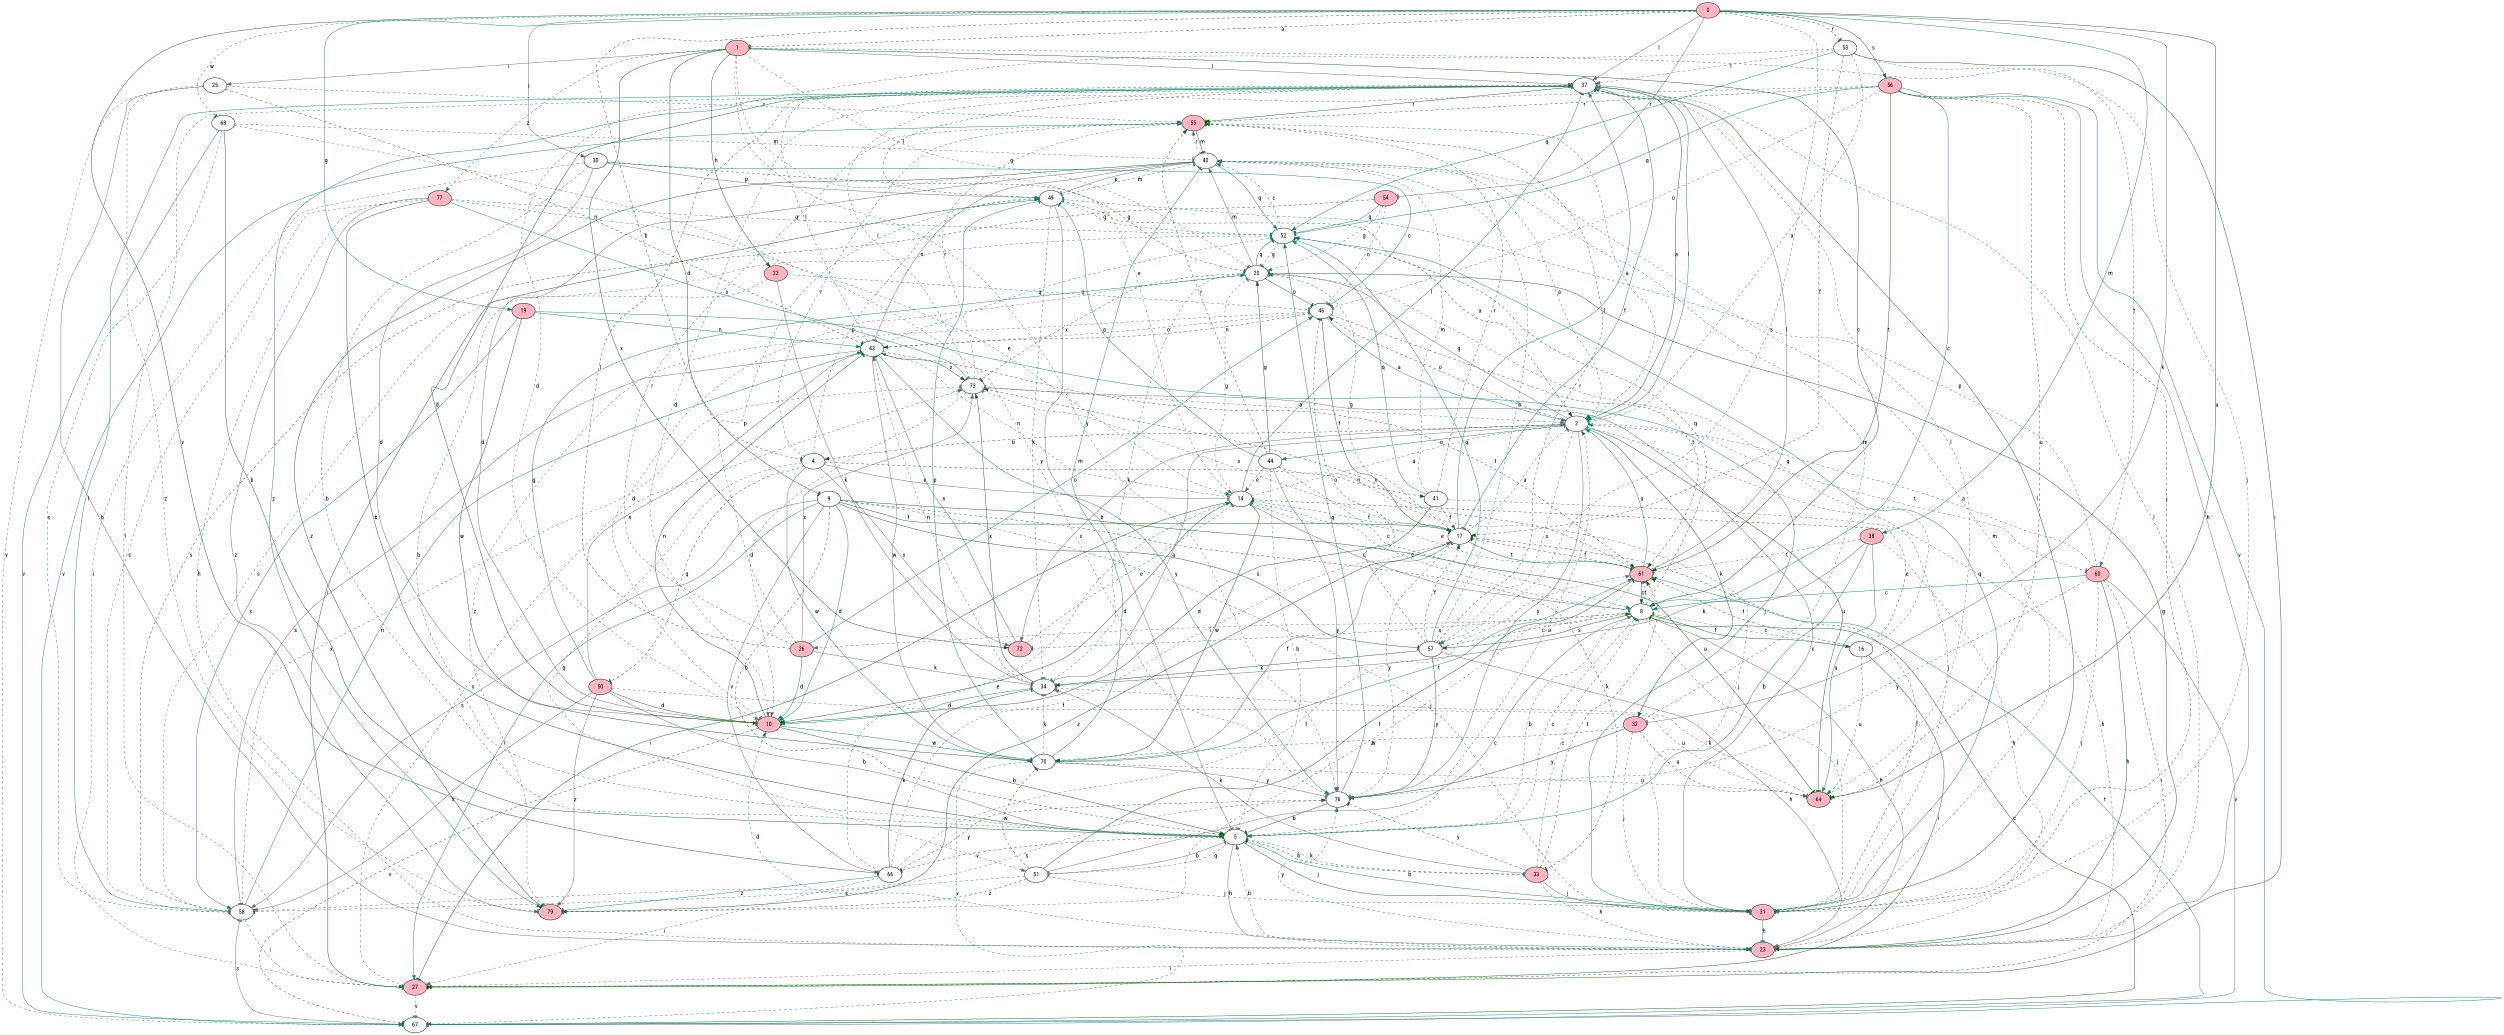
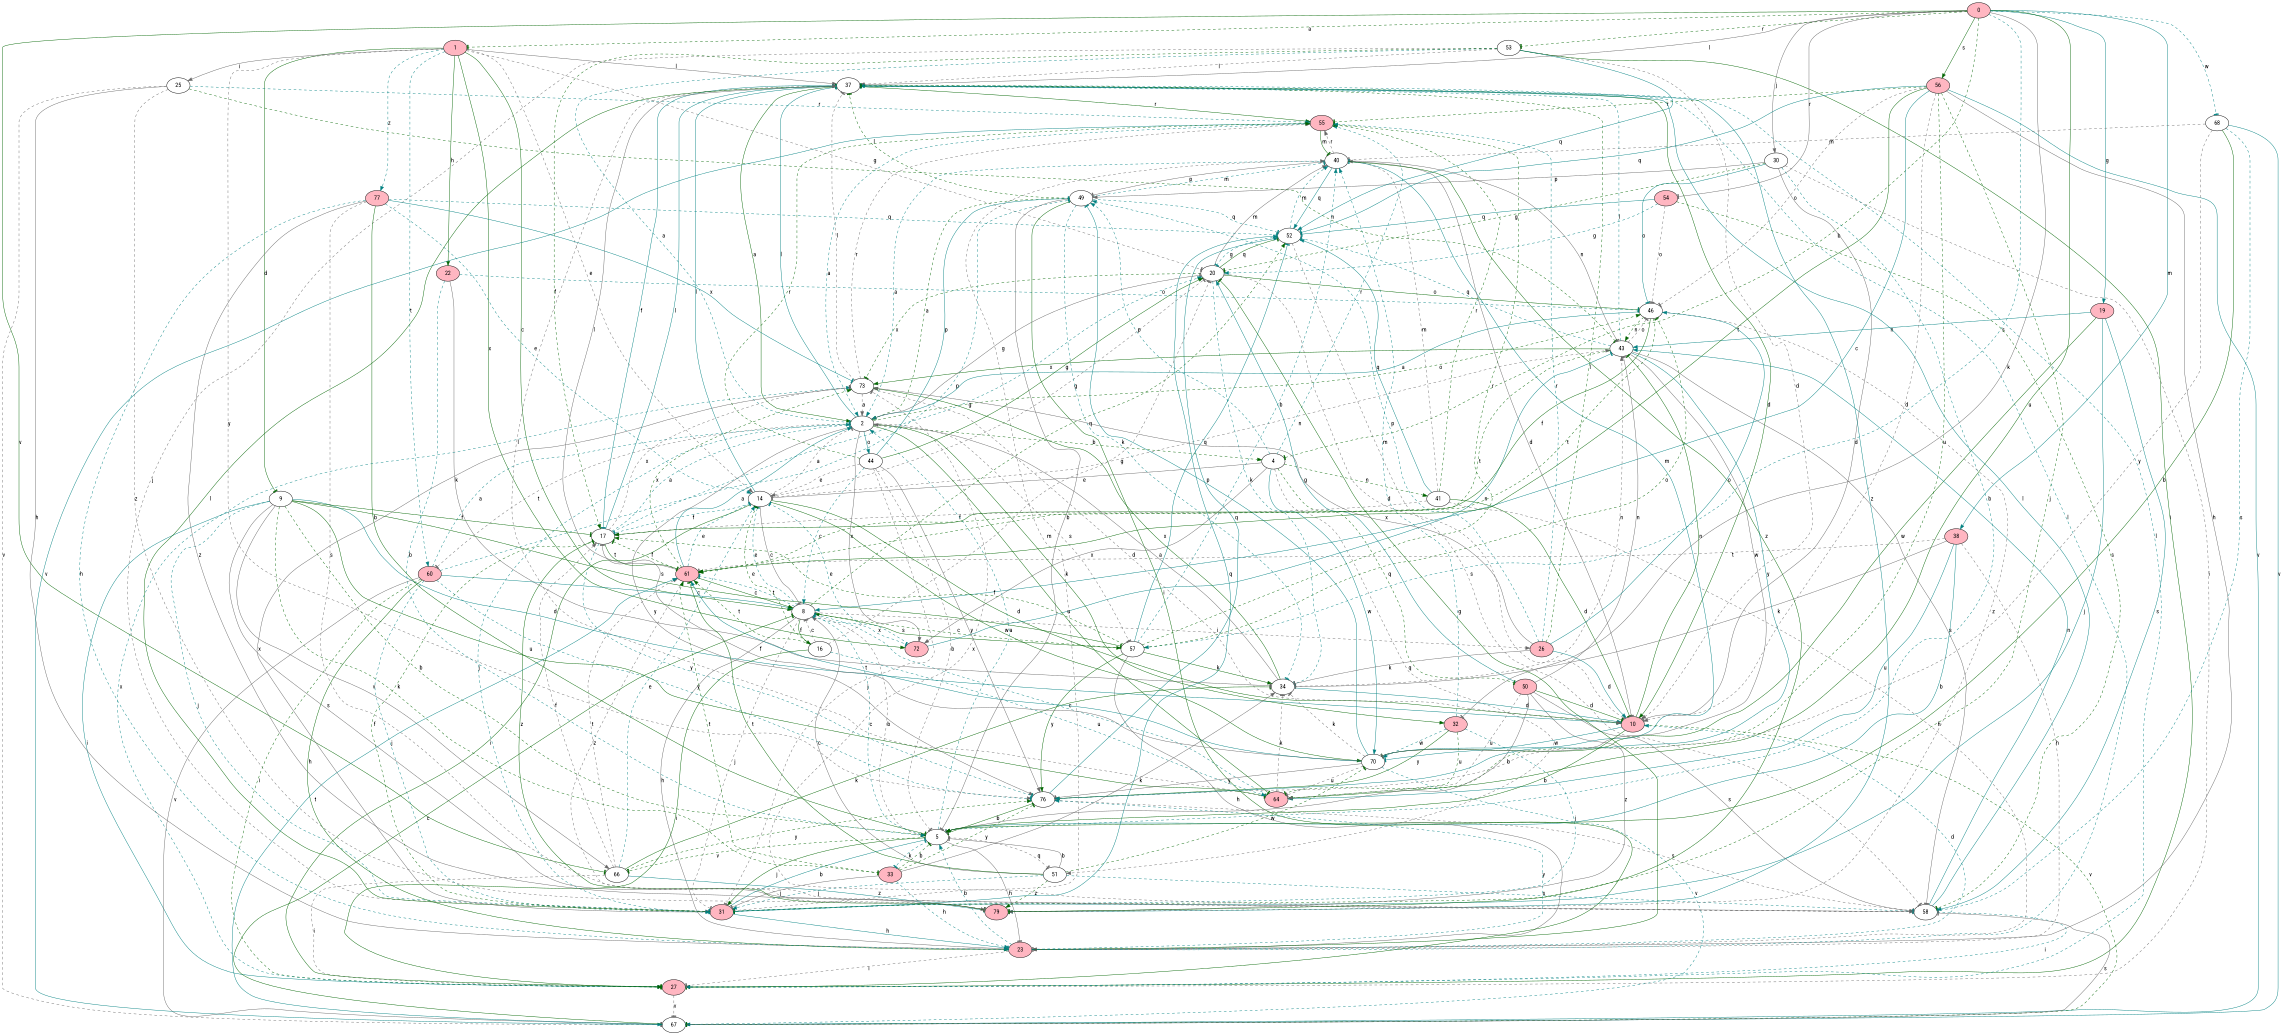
(1274, 198) -> (1304, 198)
(1562, 741) -> (1031, 698)
